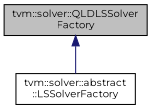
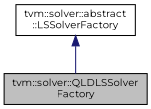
(76, 60) -> (76, 60)
